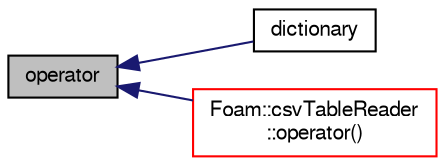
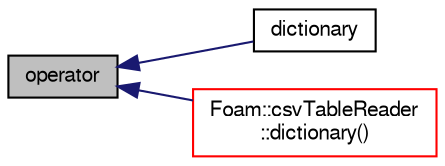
(315, 123) -> (315, 123)
